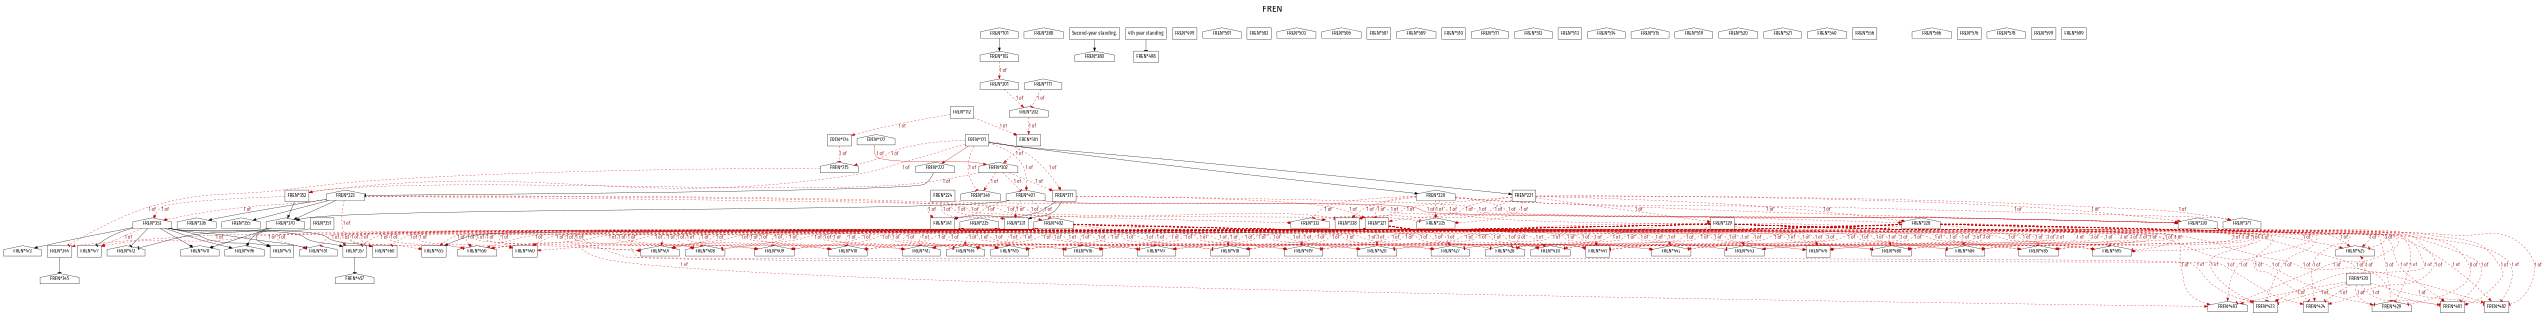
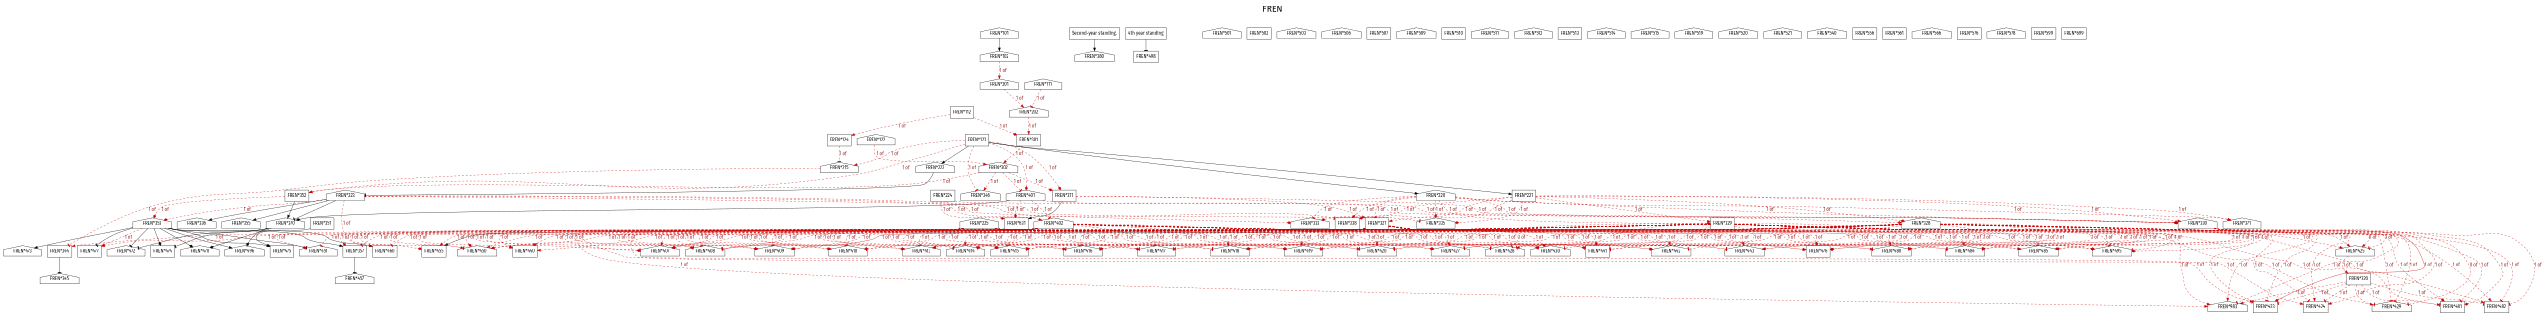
(1044, 34) -> none
(1185, 34) -> none
none -> (1894, 34)
(956, 154) -> (956, 154)
(924, 162) -> (924, 162)
(315, 210) -> (315, 210)
(1608, 216) -> (1608, 216)
(942, 224) -> none
(1016, 224) -> (1016, 224)
(1311, 231) -> (1311, 231)
(1215, 238) -> (1215, 238)
(2373, 238) -> (2373, 238)
(1323, 241) -> (1323, 241)
(1746, 244) -> none
(1954, 245) -> none
(2418, 249) -> (2418, 249)
none -> (163, 251)
(2365, 266) -> (2343, 264)
(2228, 307) -> (2228, 307)
